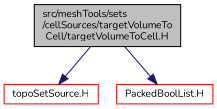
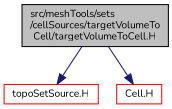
(165, 94) -> (139, 94)
